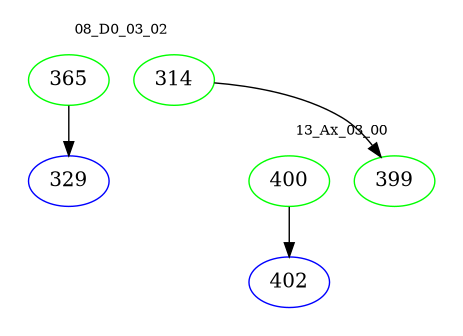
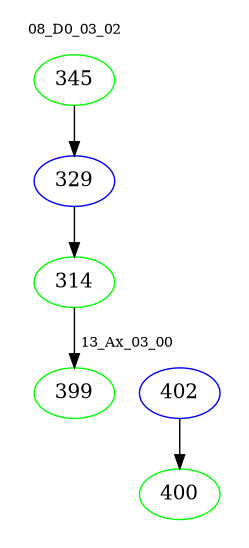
(69, 80) -> (74, 80)
none -> (74, 225)
(289, 225) -> (180, 437)
